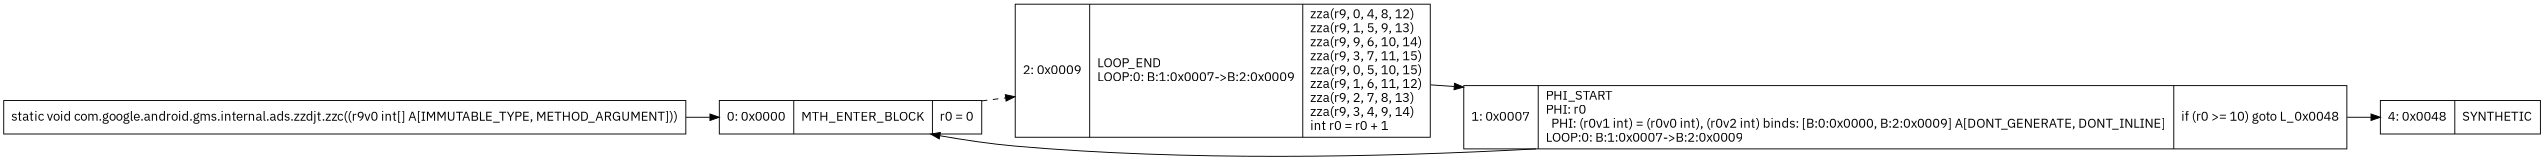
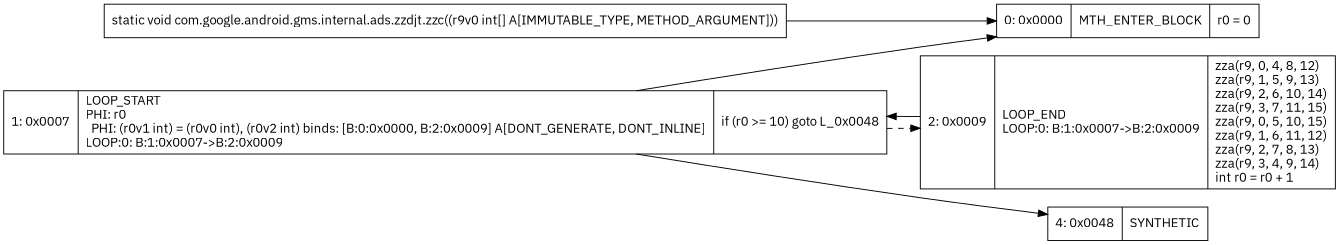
(1367, 42) -> (1272, 94)
(1580, 96) -> (124, 101)
(994, 99) -> (899, 128)
